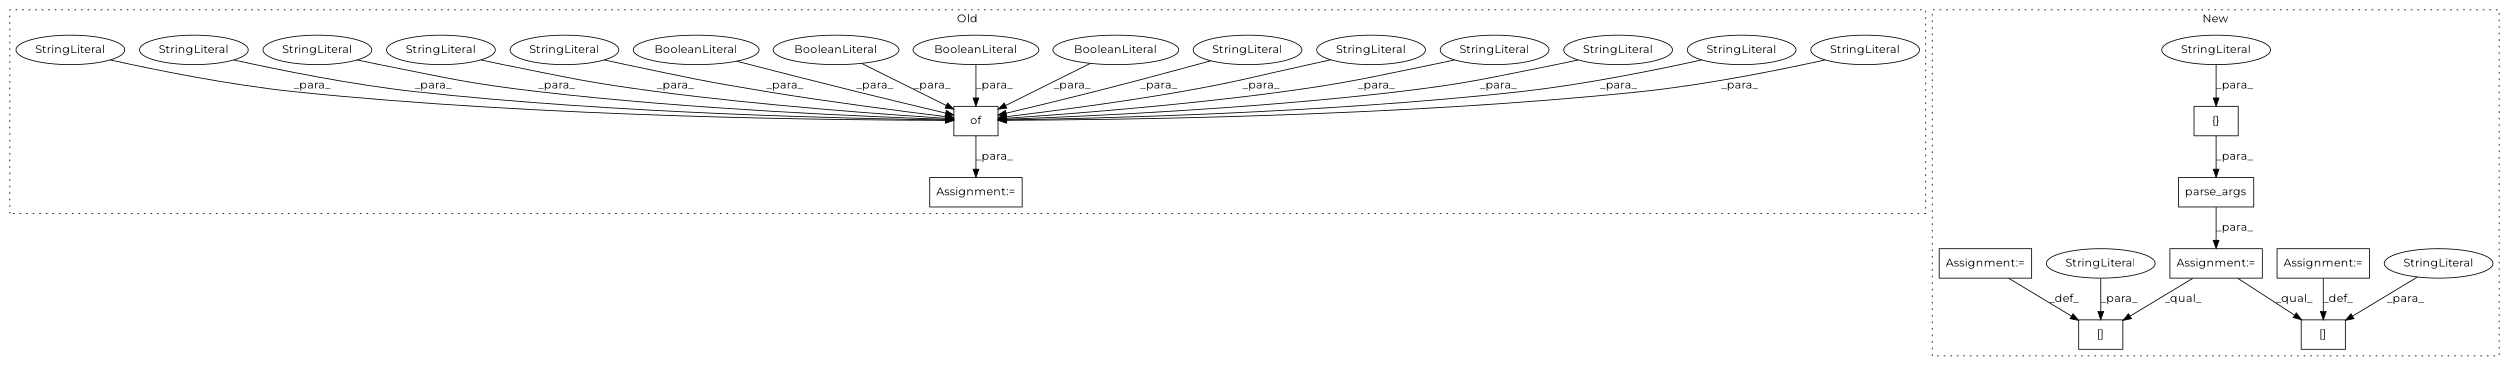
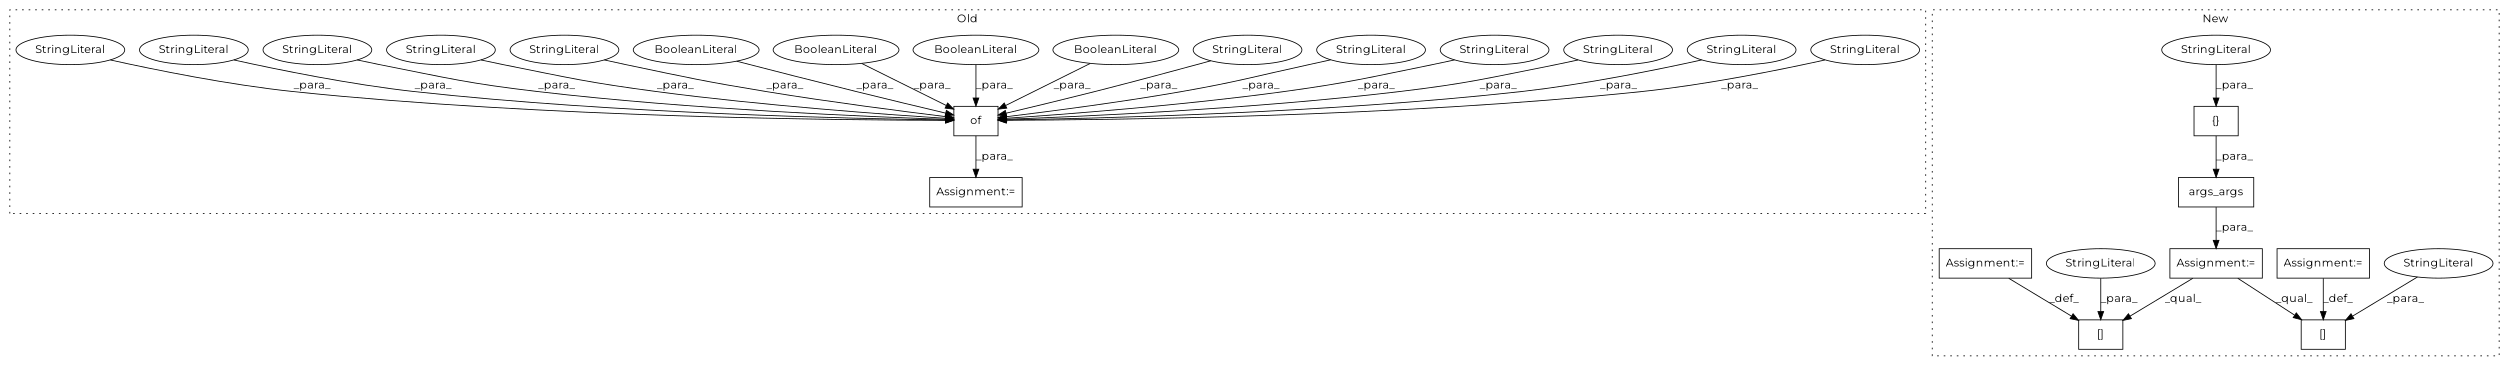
(2216, 192) -> (2216, 192)
